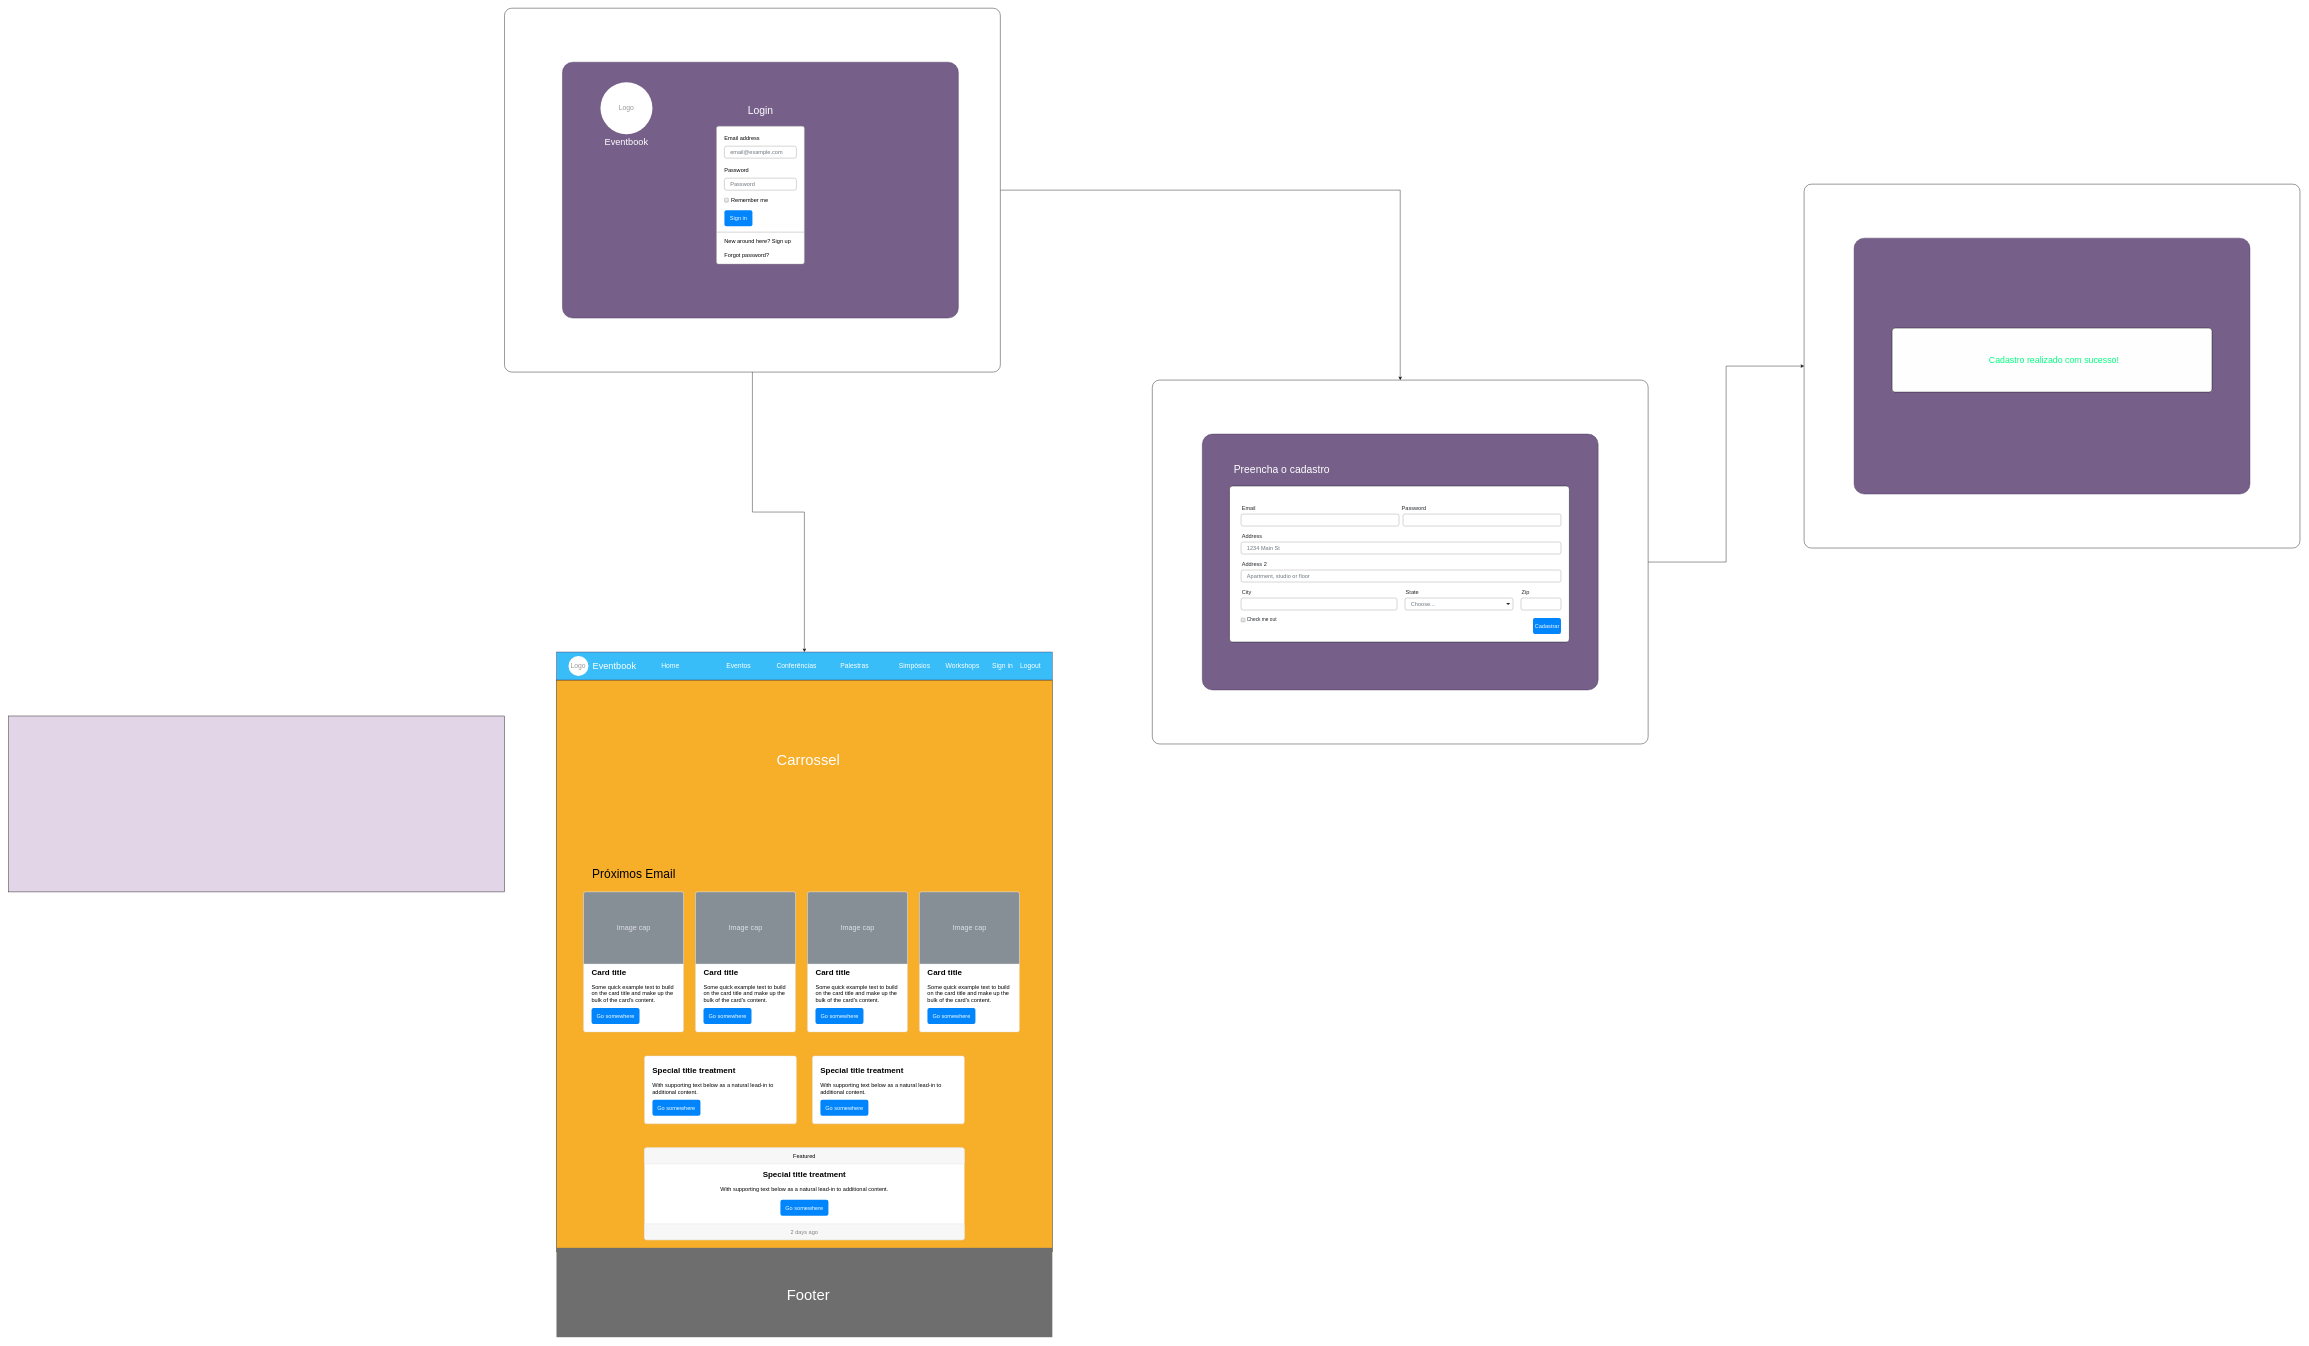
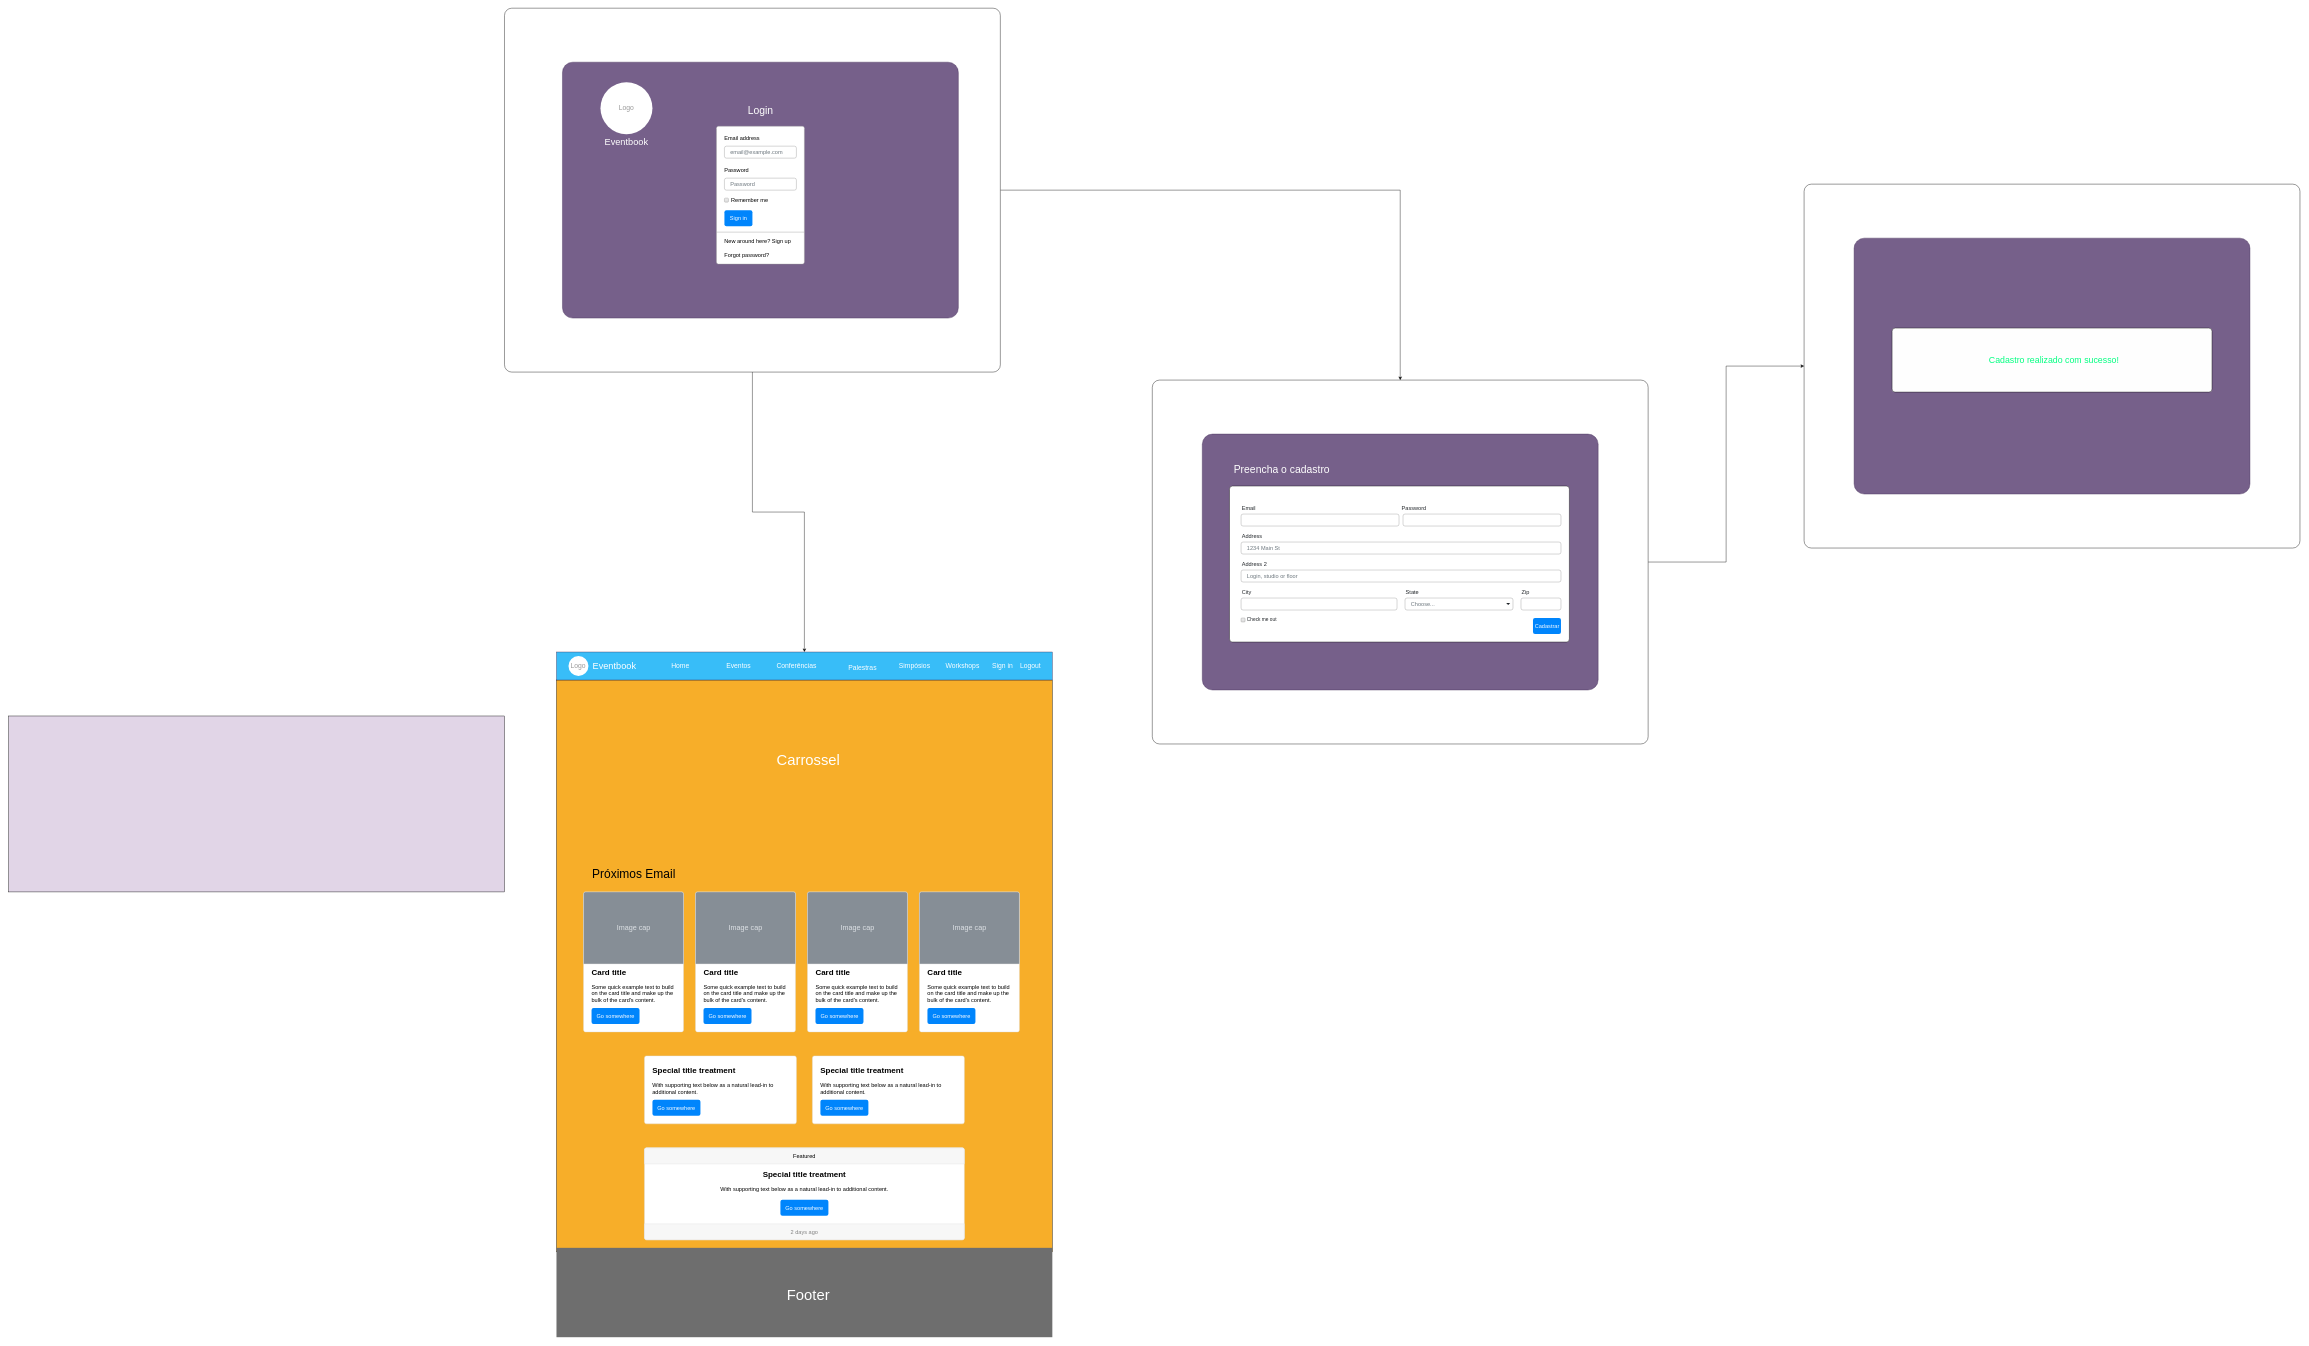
(1283, 576) -> (1276, 576)
(670, 666) -> (680, 666)
(854, 667) -> (862, 669)
